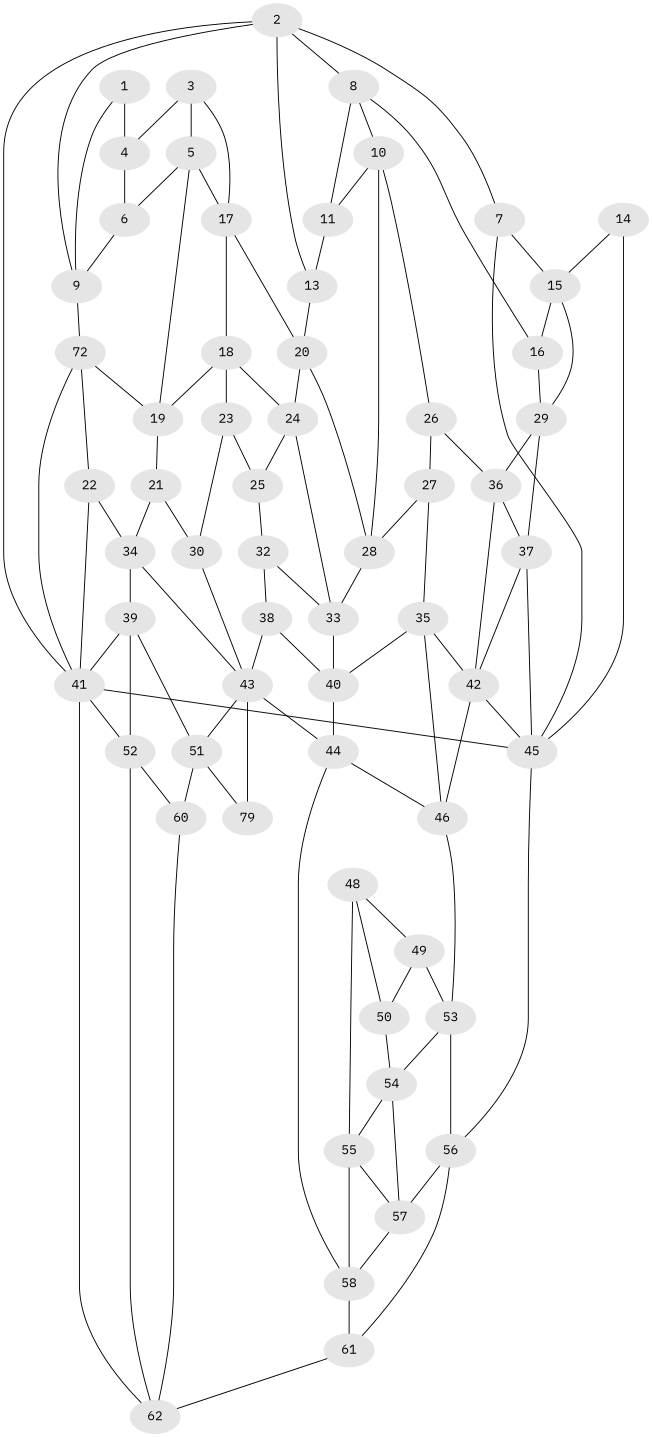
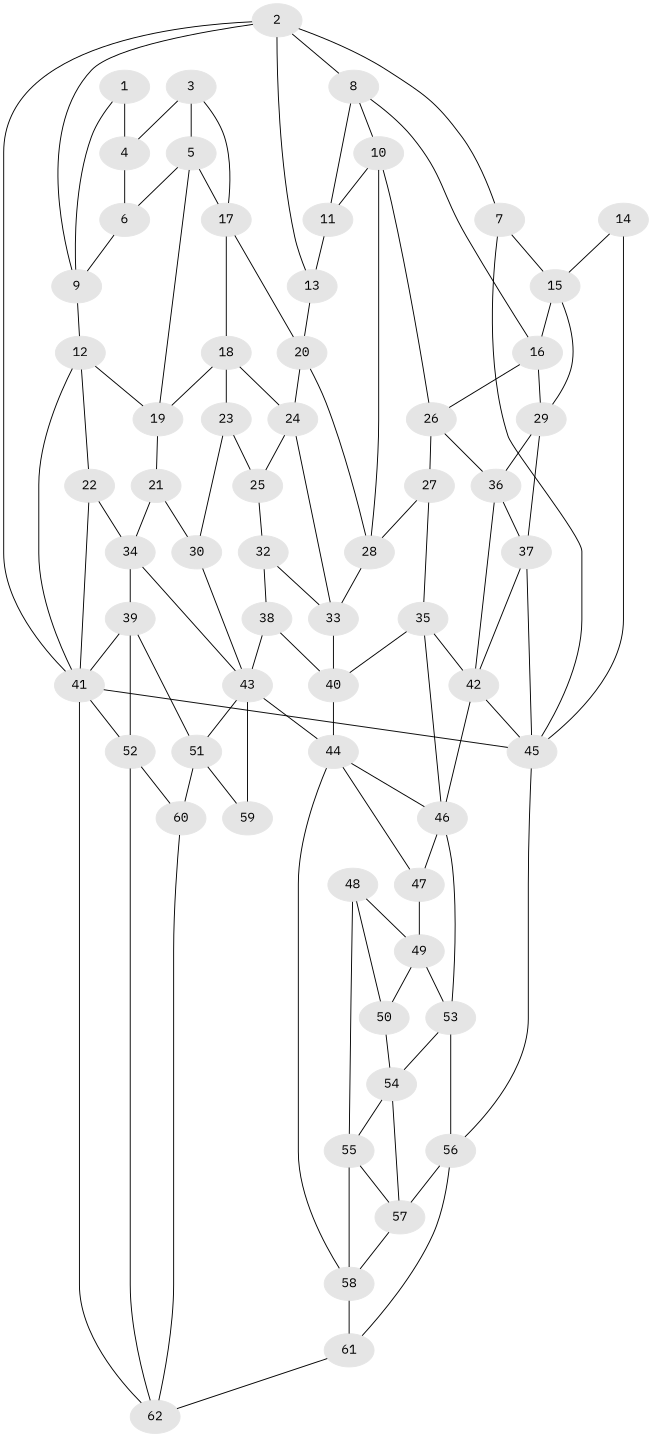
(80, 353) -> (80, 353)
none -> (484, 386)
(248, 818) -> (248, 818)
none -> (419, 885)
